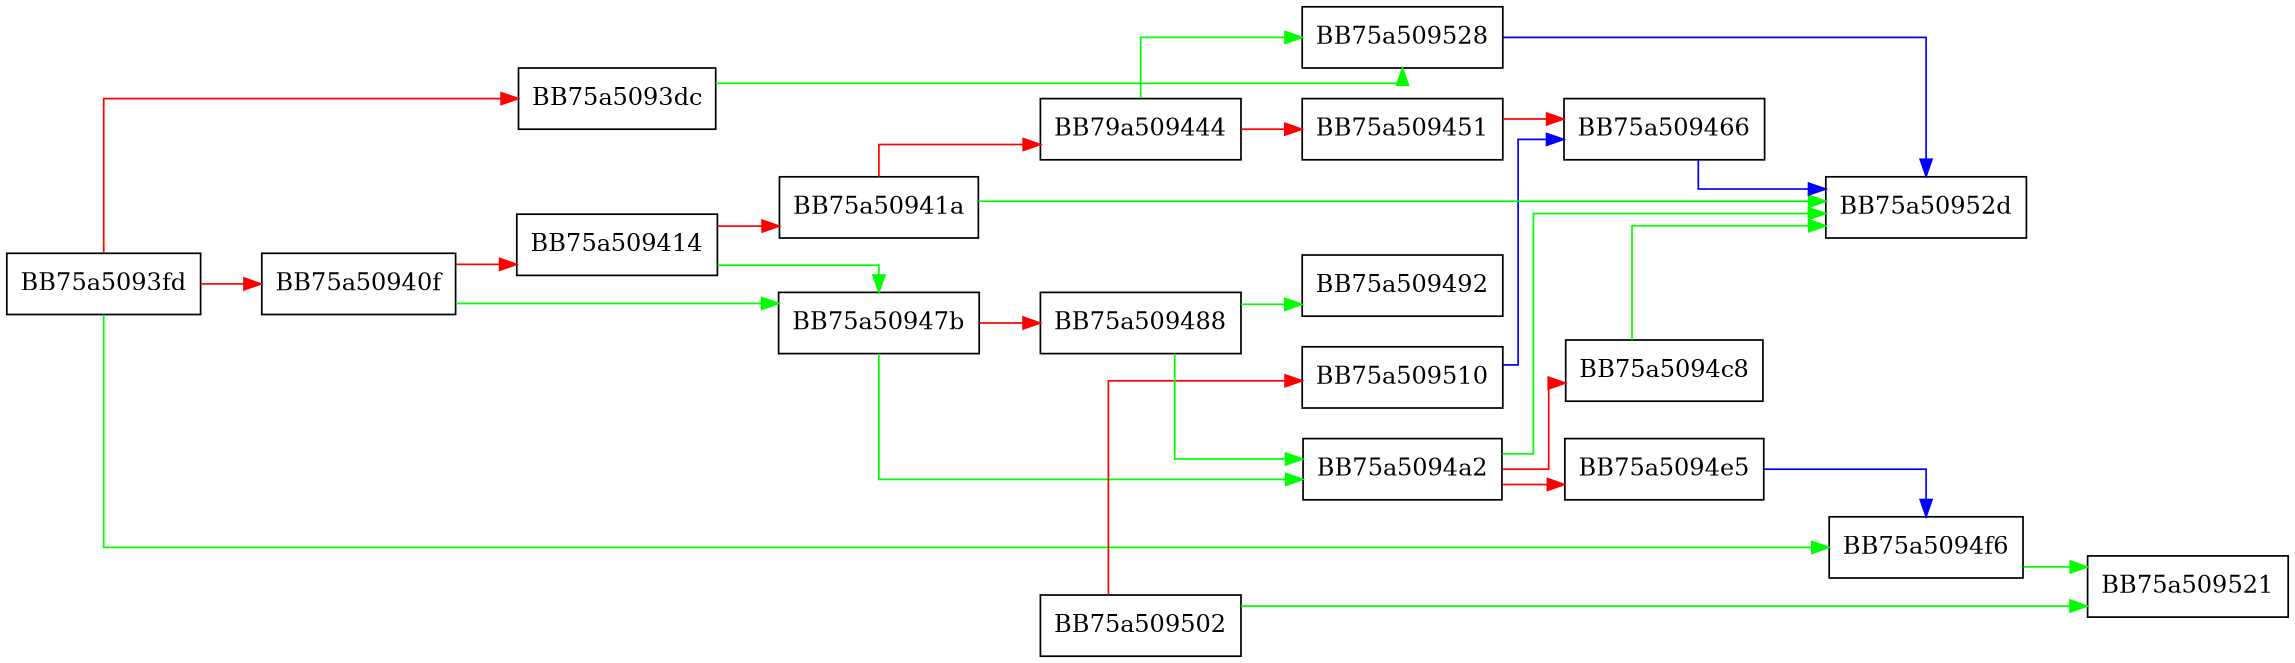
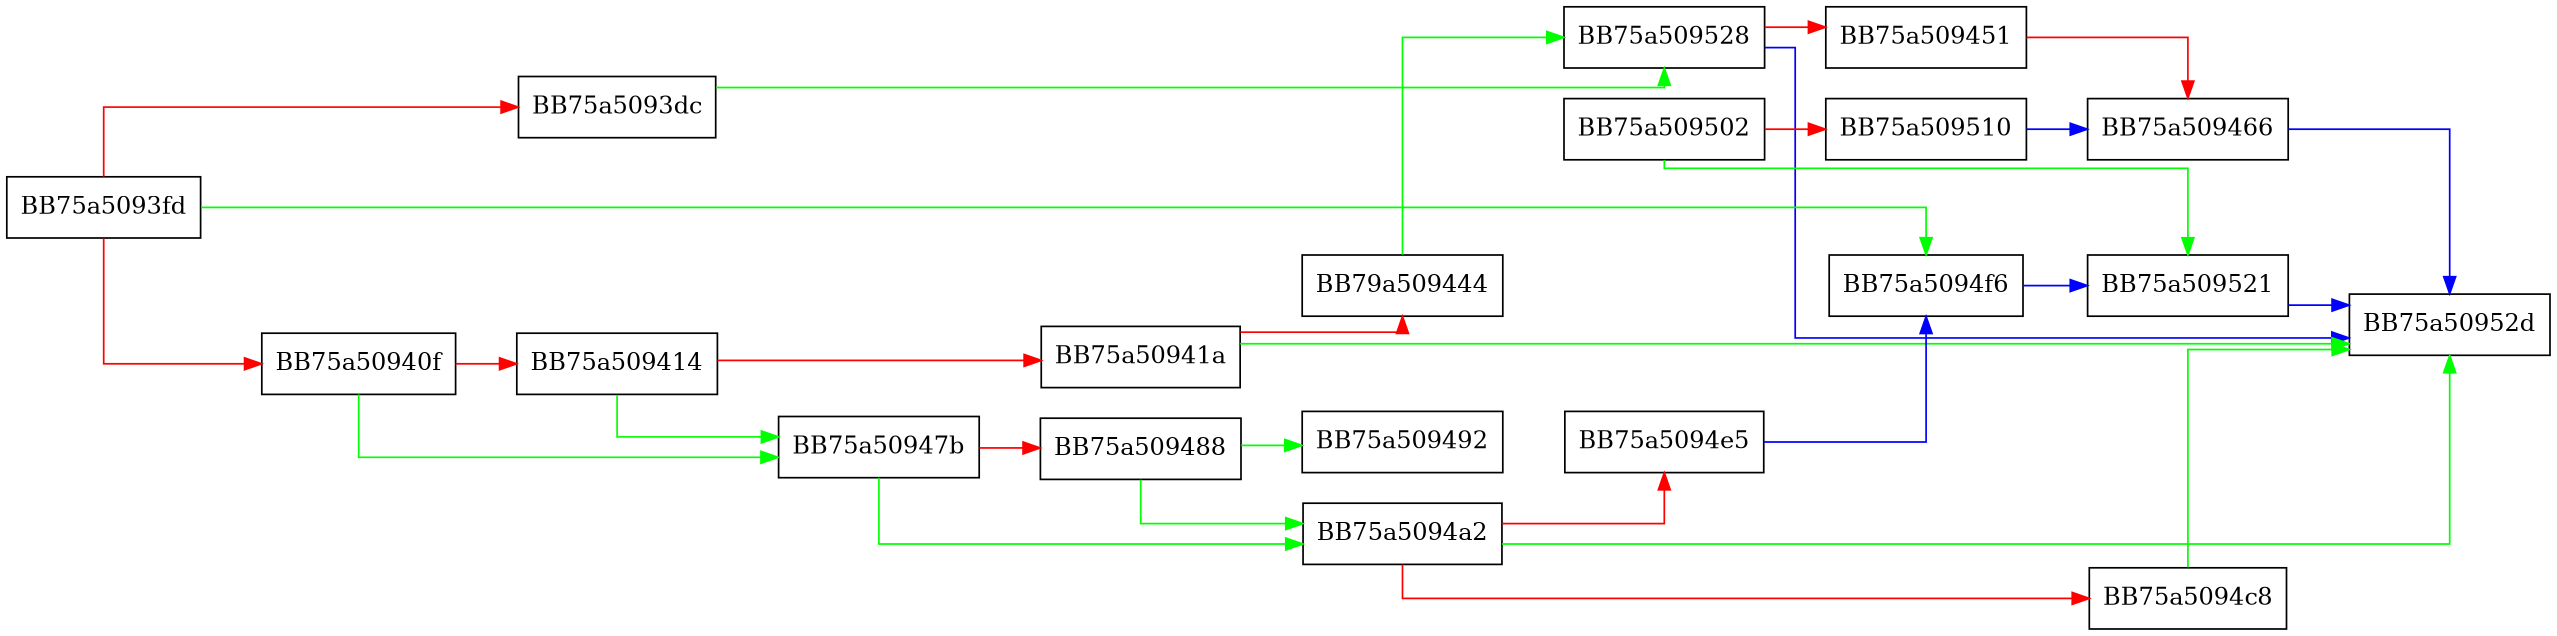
(1263, 129) -> (1787, 27)
none -> (2310, 305)
(2047, 567) -> (2047, 286)
